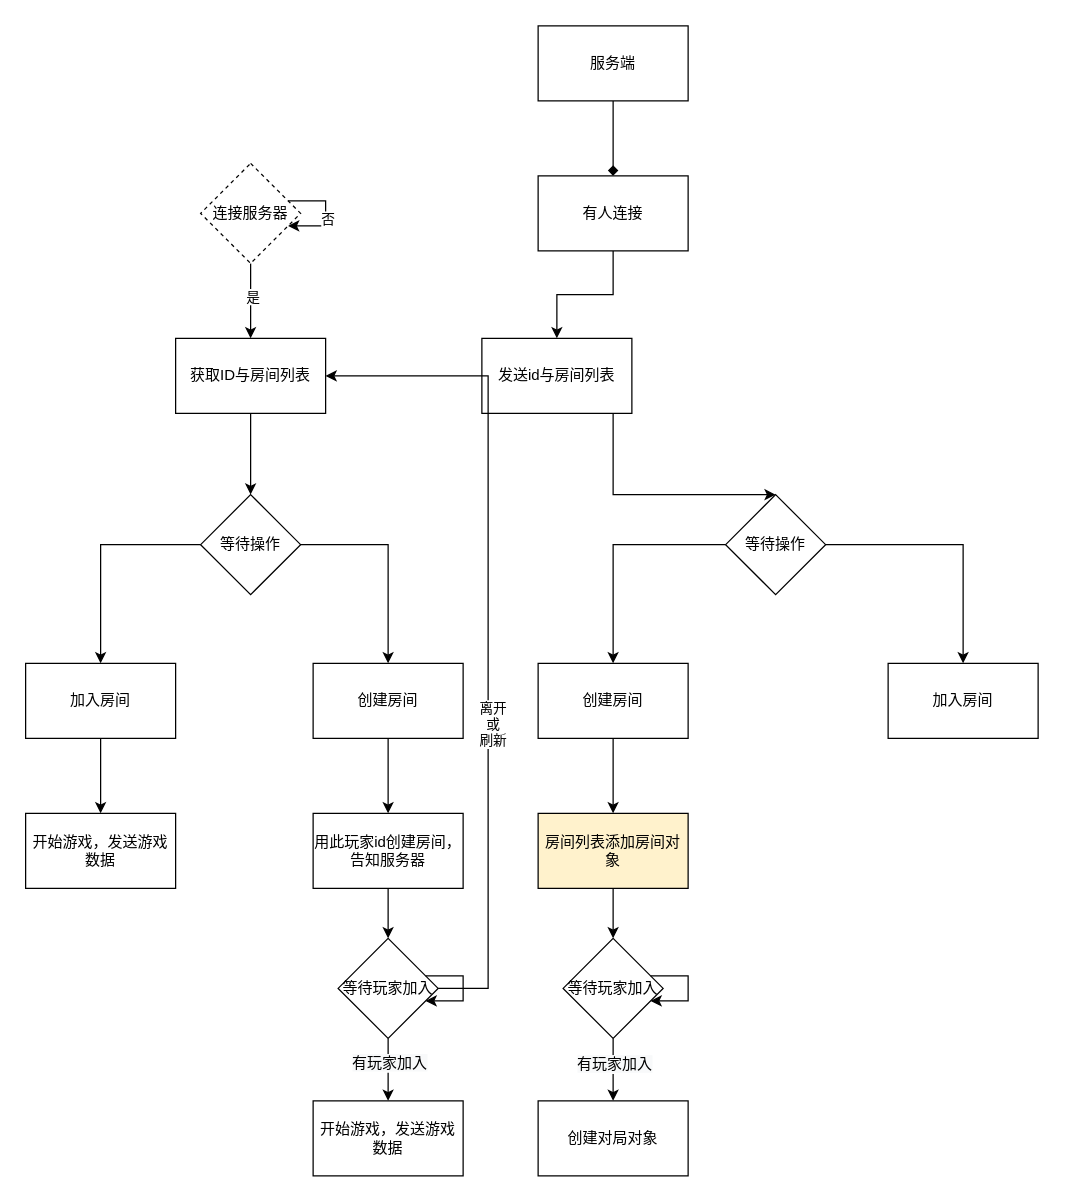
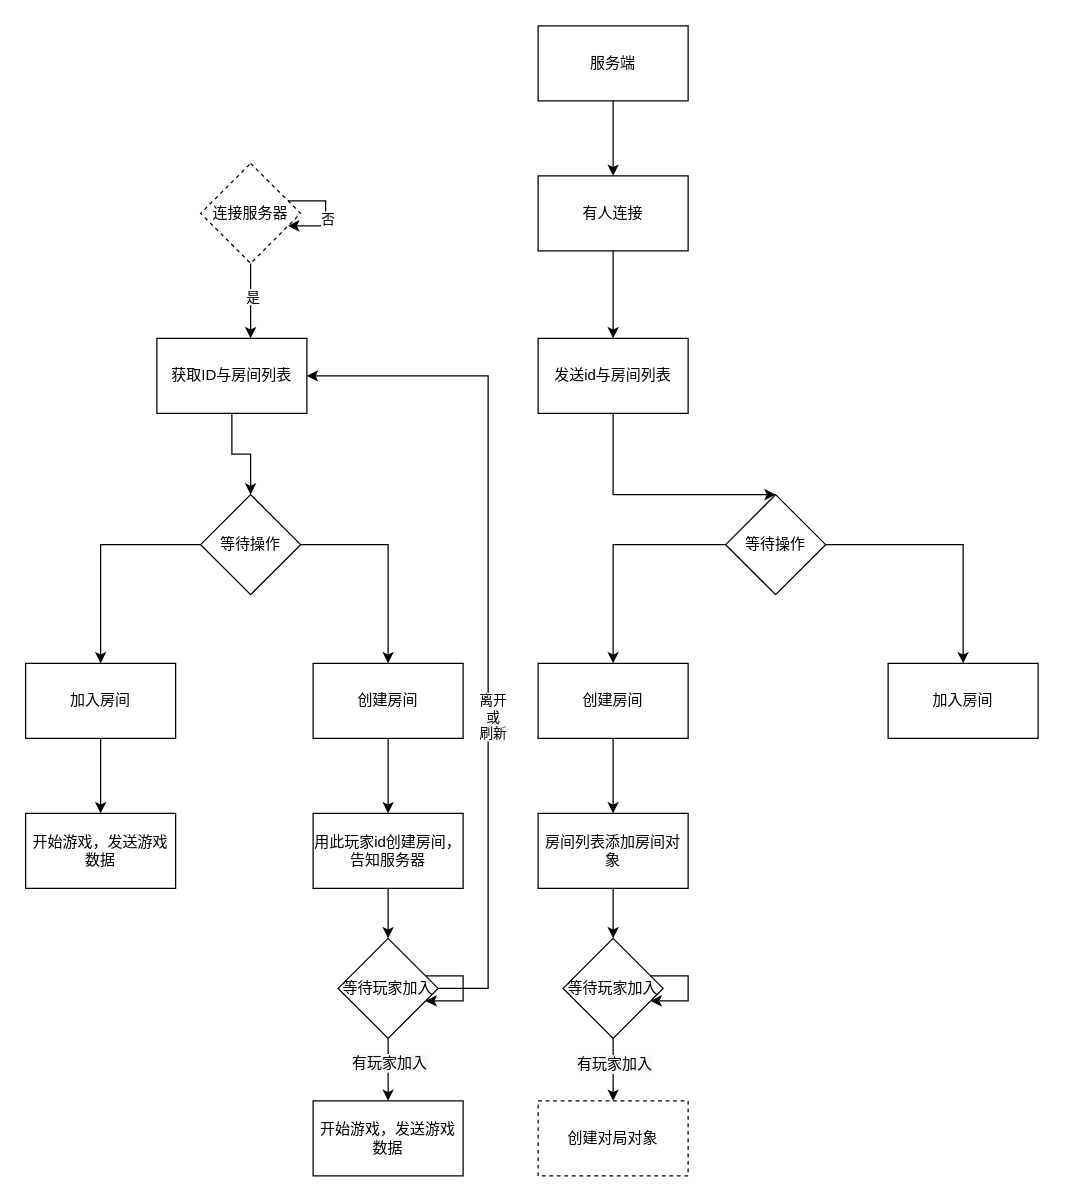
(613, 165) -> (613, 166)
(251, 376) -> (232, 376)
(557, 376) -> (613, 376)
(613, 851) -> (613, 851)
(613, 1138) -> (613, 1138)
